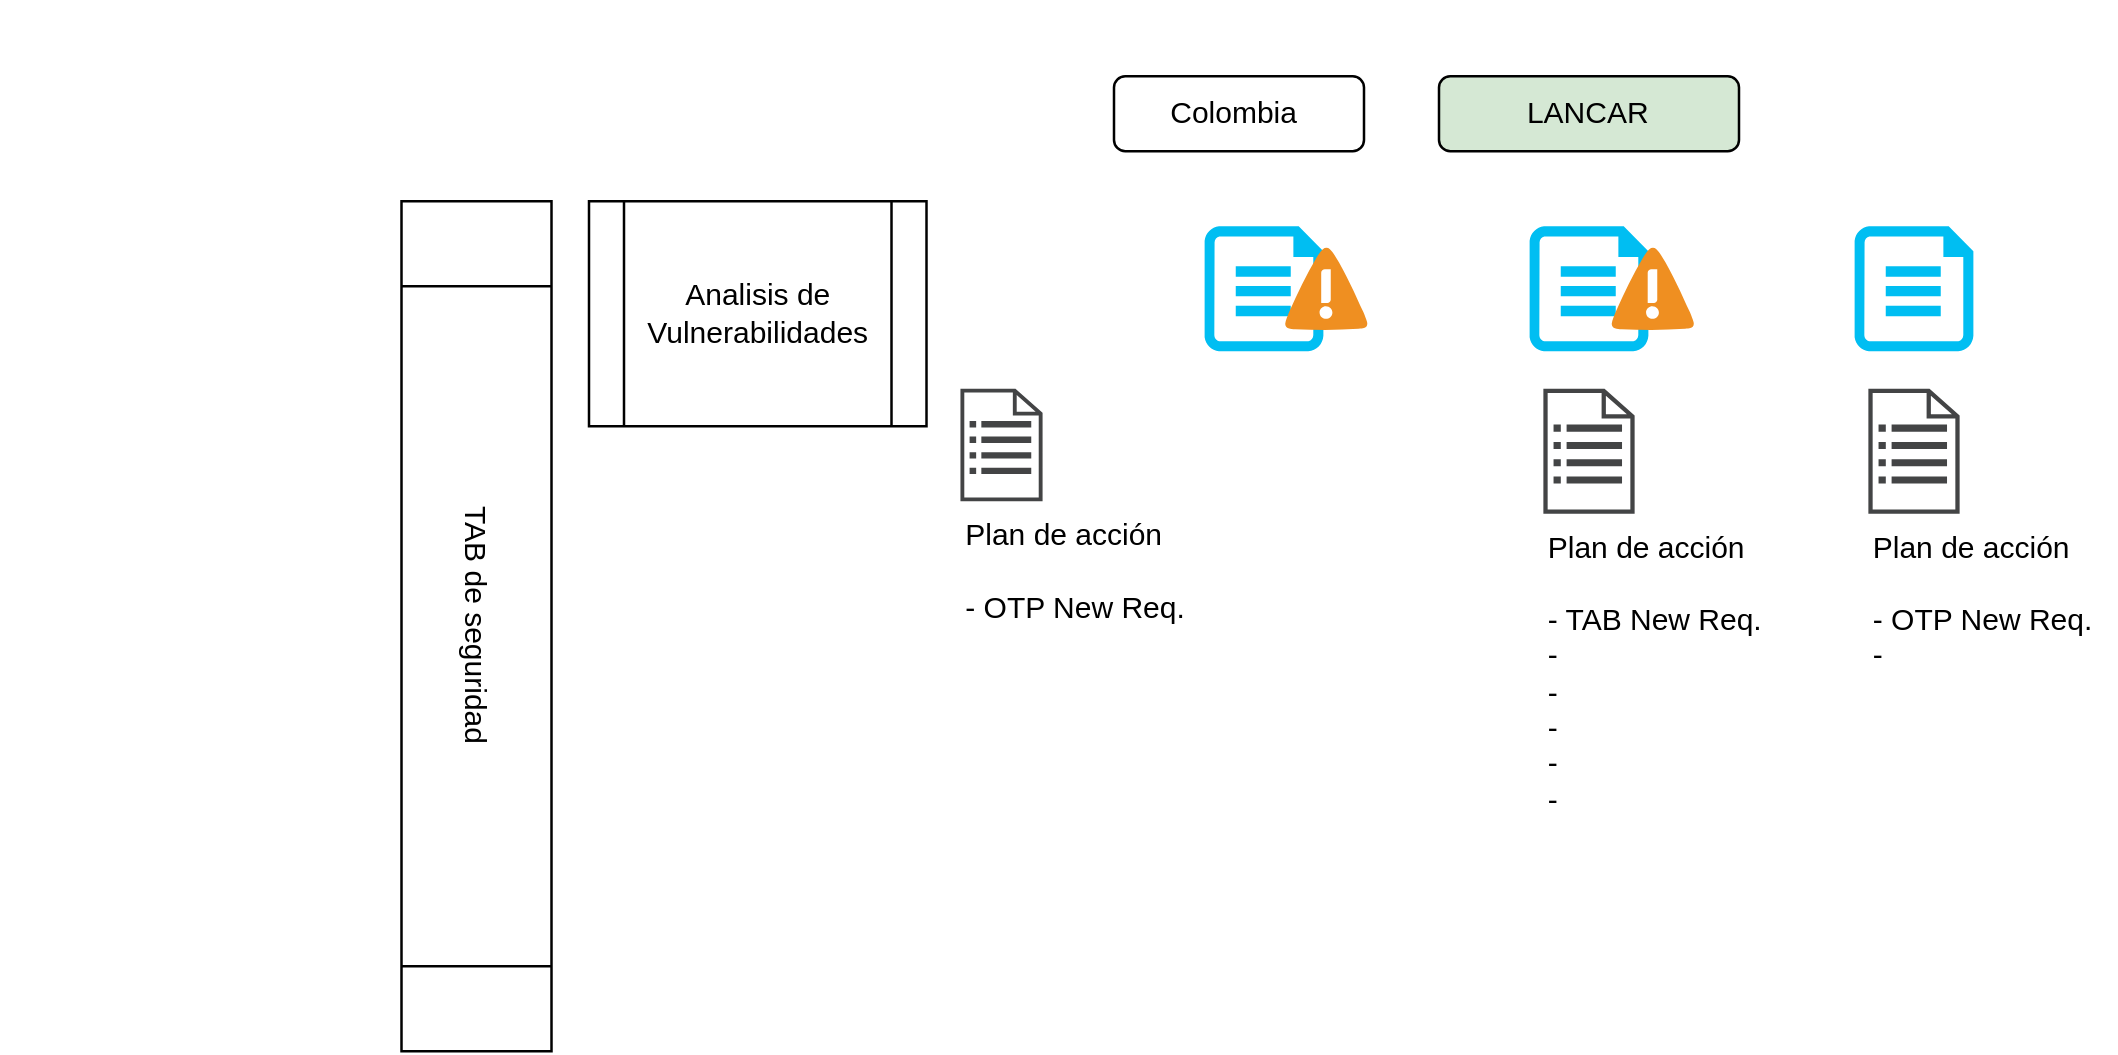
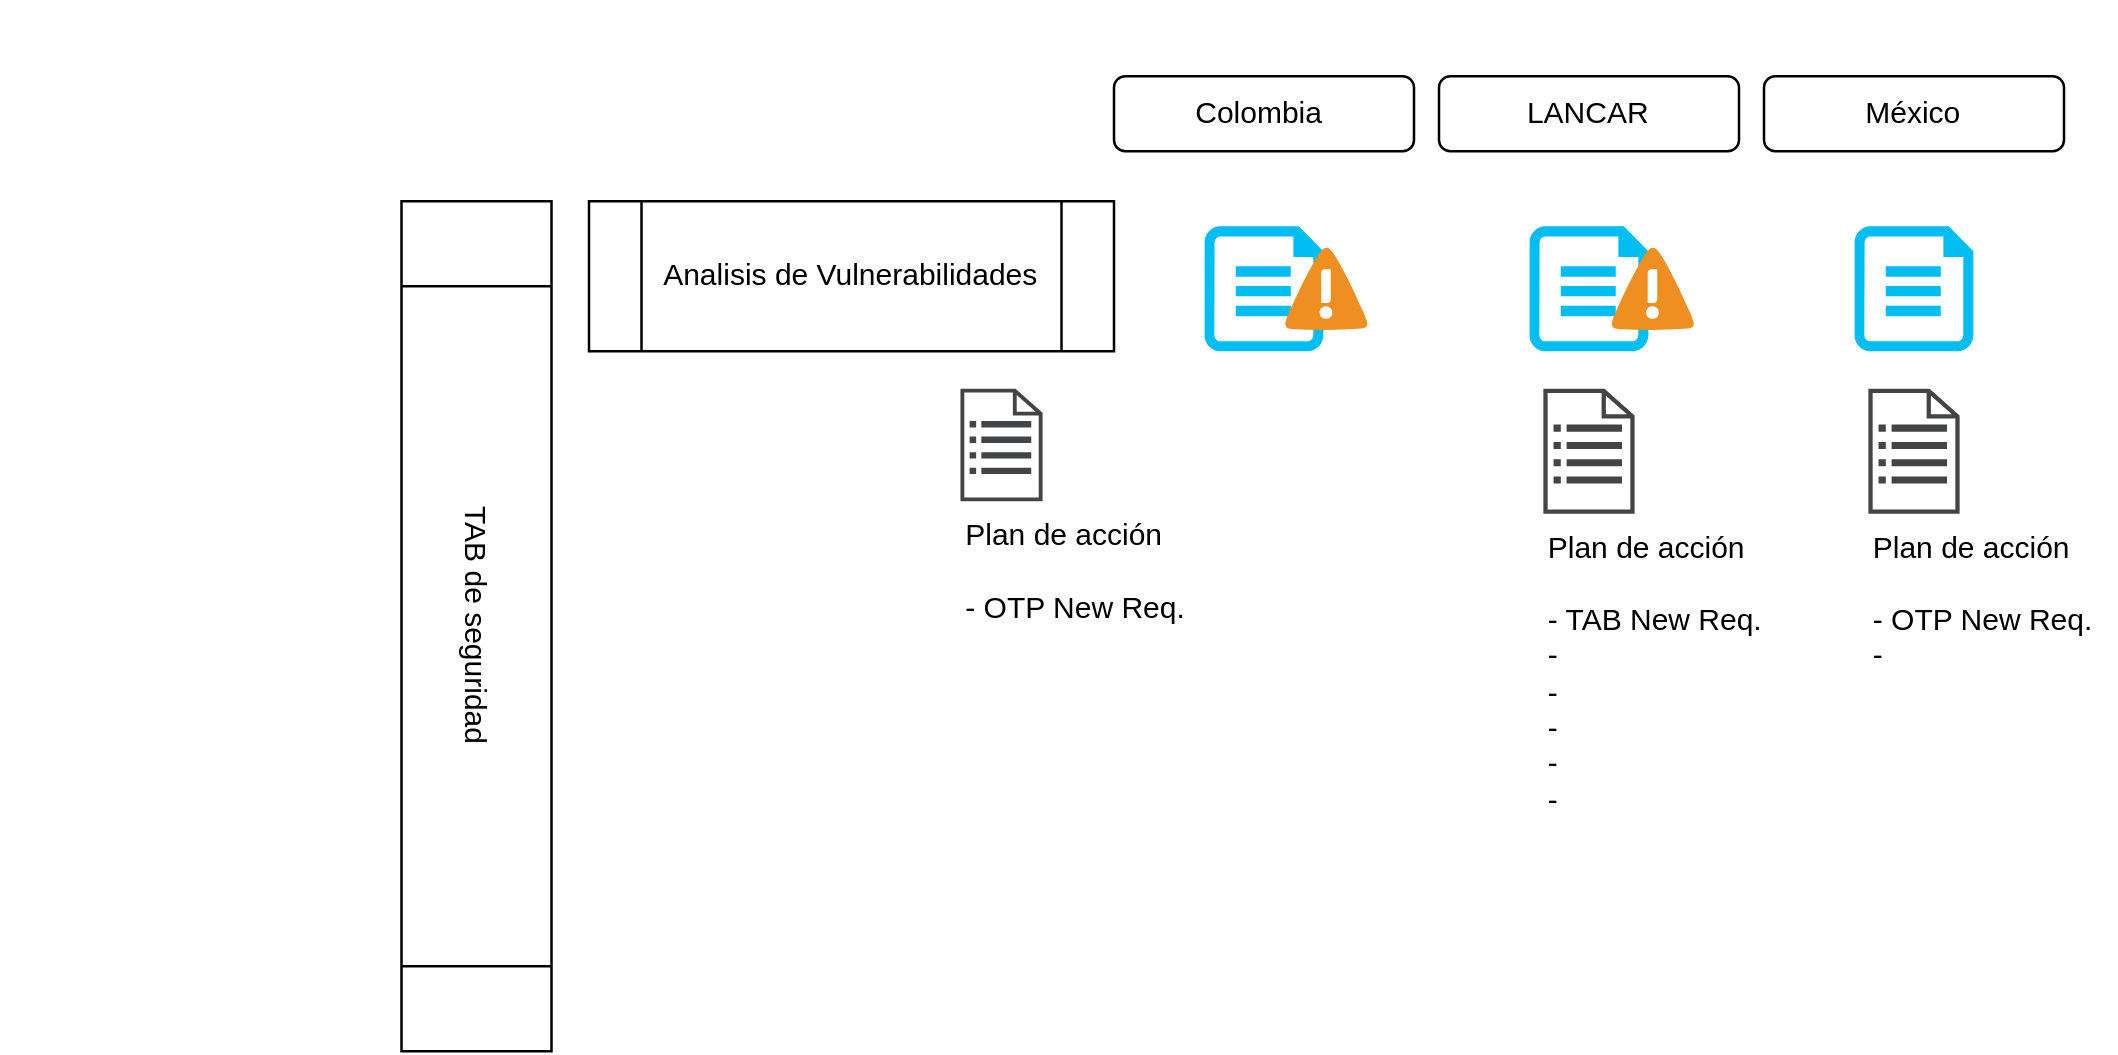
(1239, 114) -> (1264, 114)
(1589, 114) -> (1589, 114)
none -> (1914, 114)
(758, 314) -> (851, 276)
